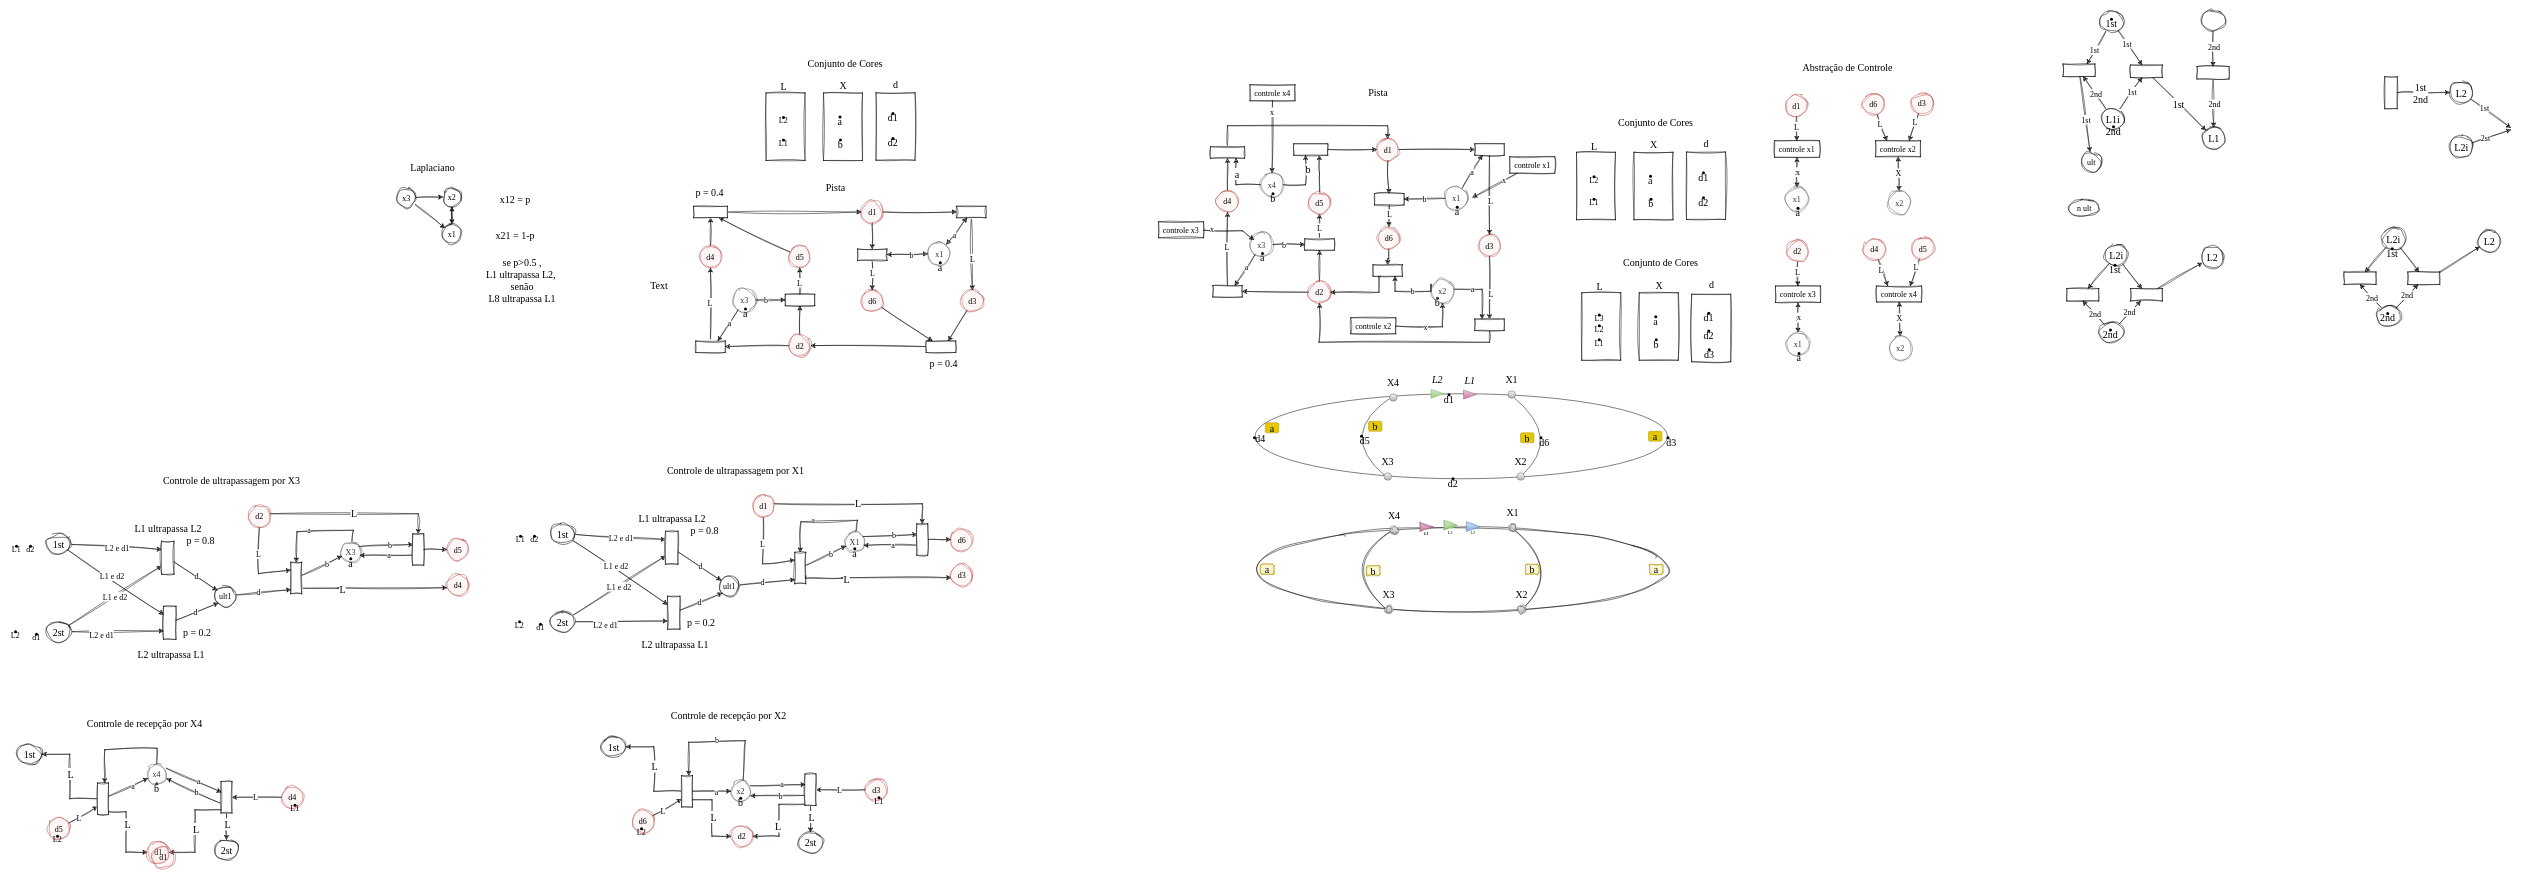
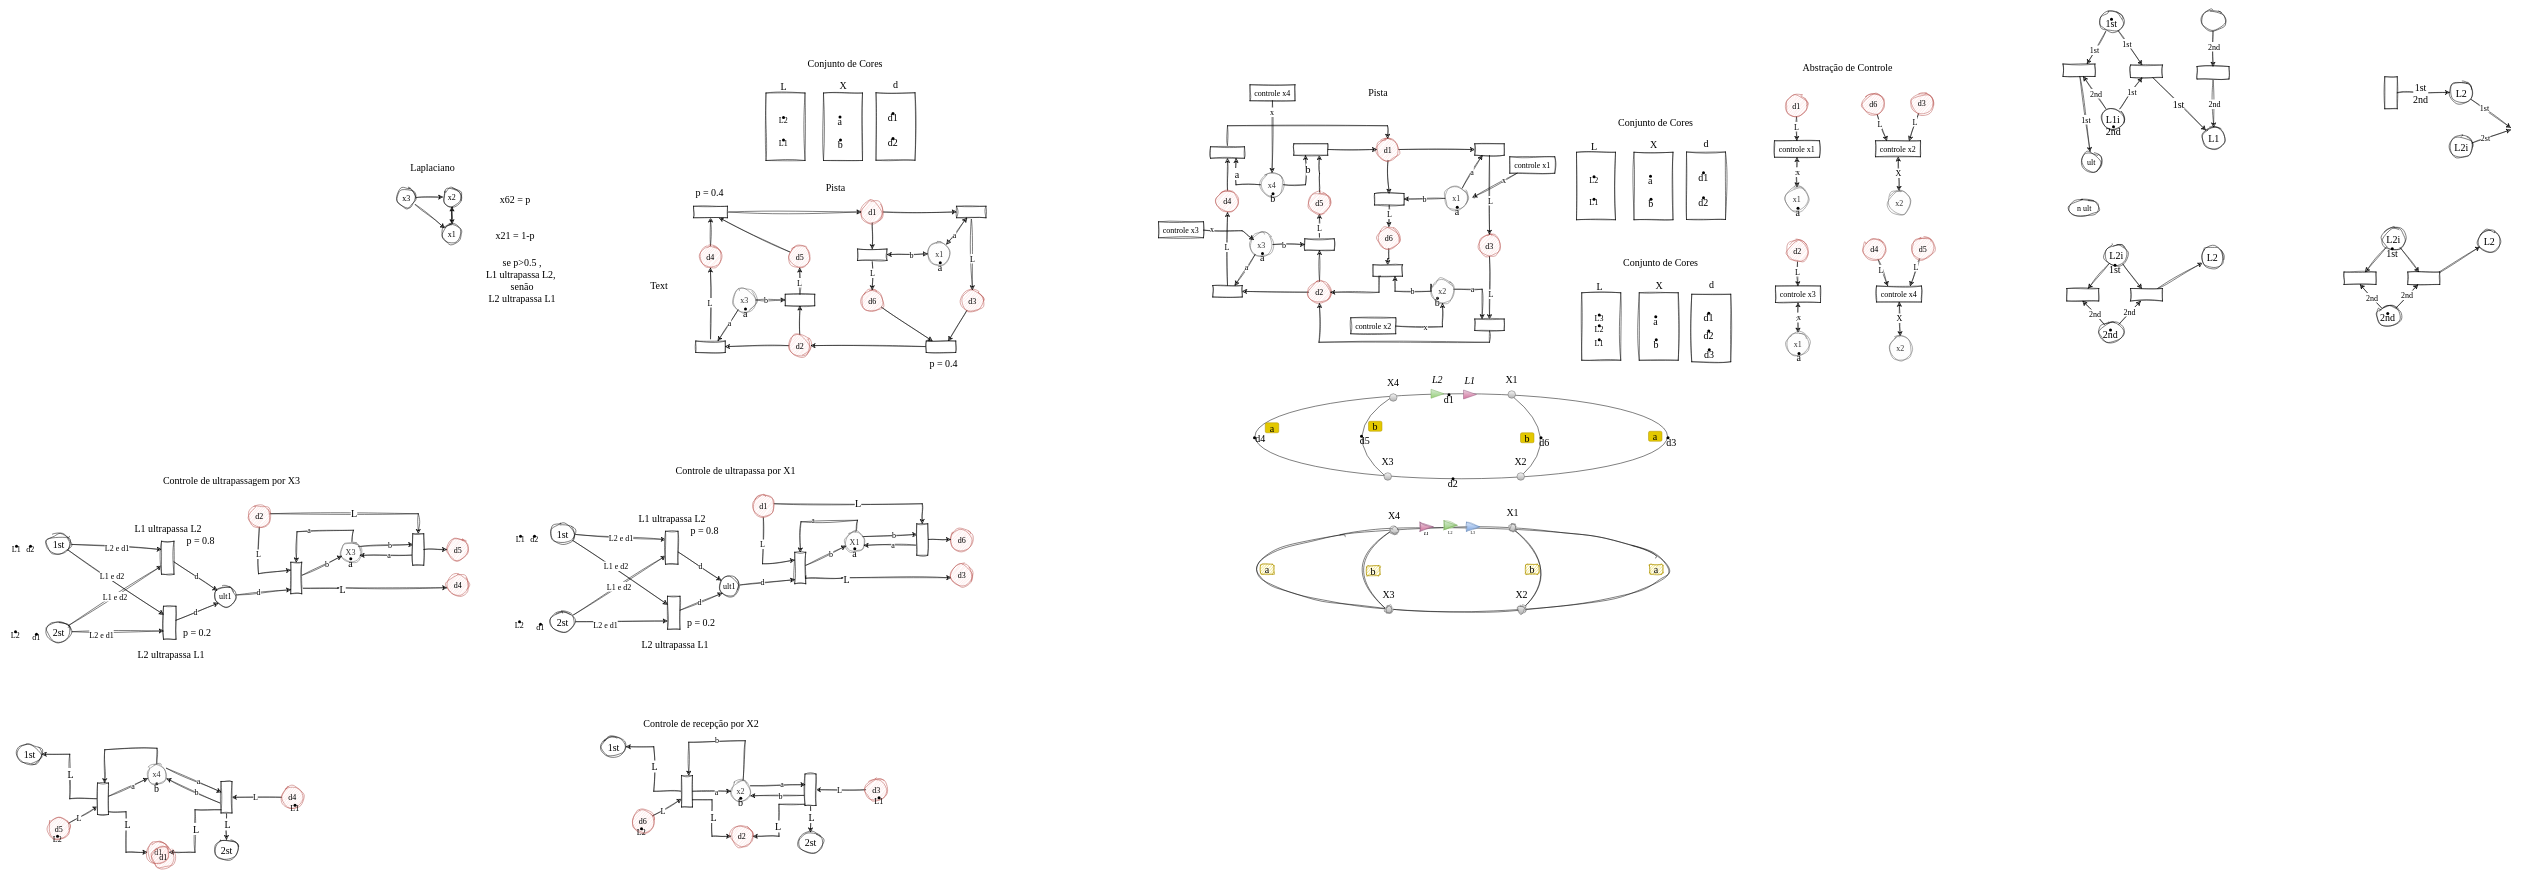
(515, 199) -> (515, 199)
(522, 280) -> (522, 280)
(736, 470) -> (736, 470)
(728, 715) -> (701, 723)
(144, 723) -> none
